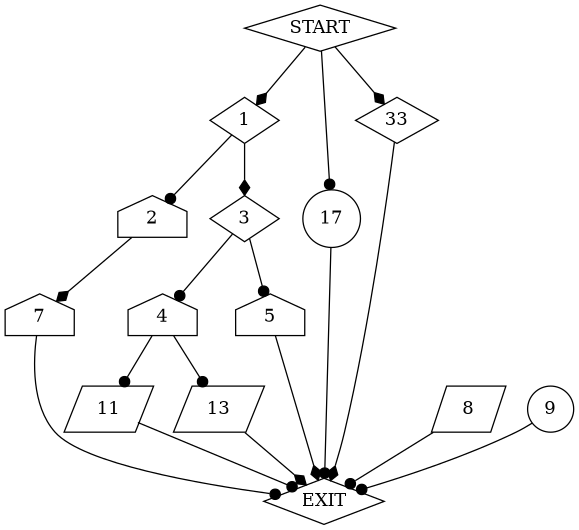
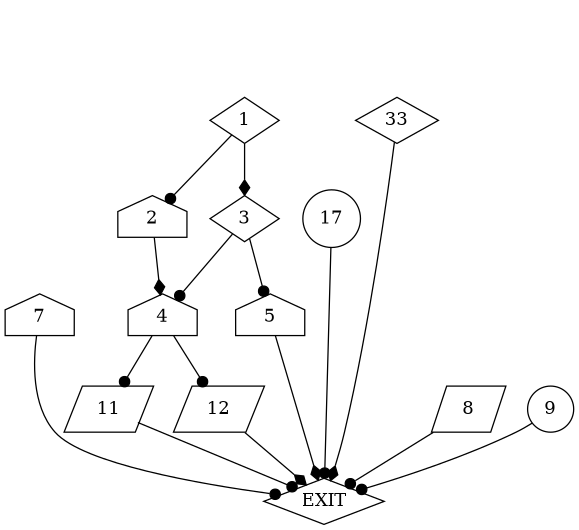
(320, 28) -> none
(100, 264) -> (157, 259)
(219, 409) -> (219, 409)
